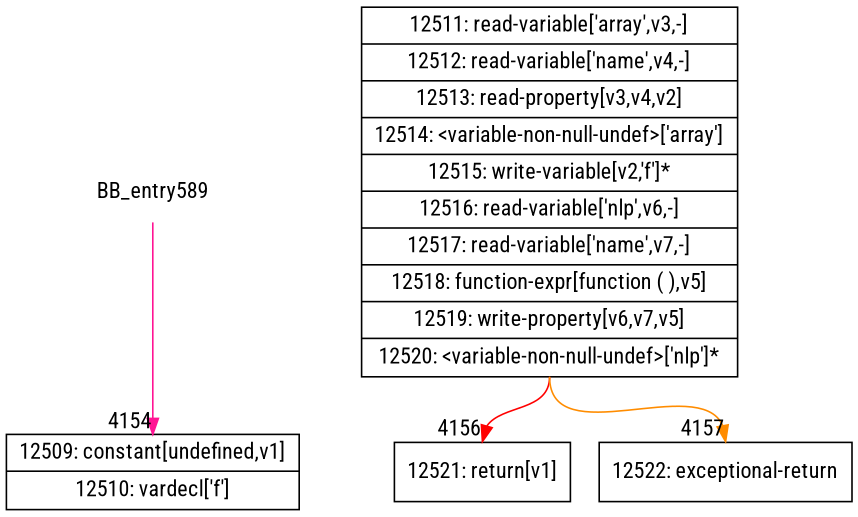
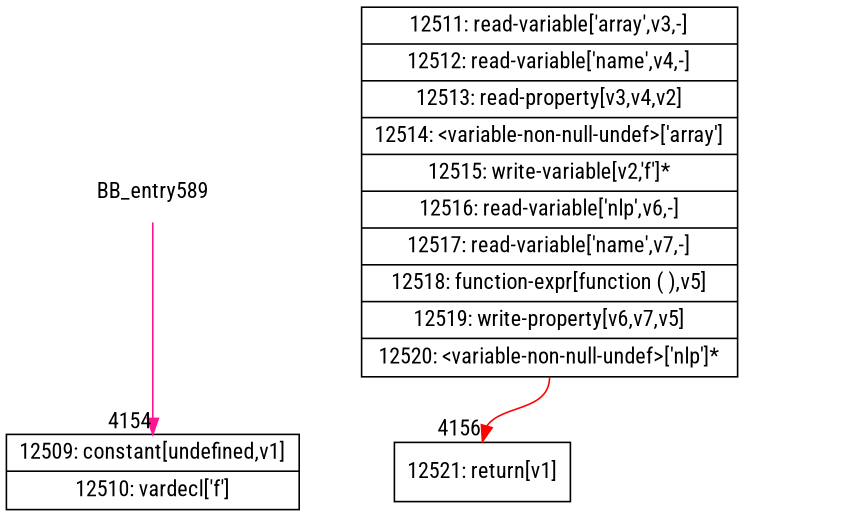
(726, 472) -> none
